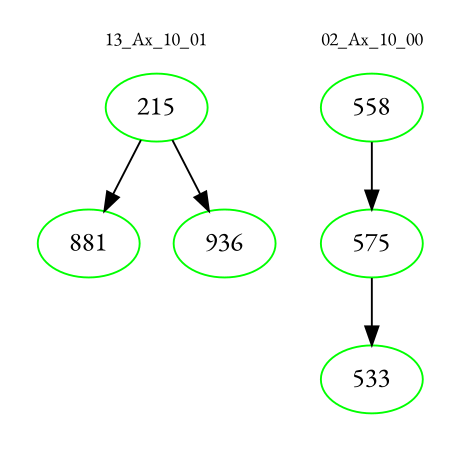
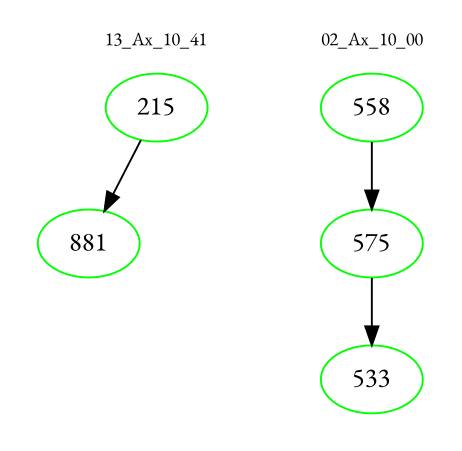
(157, 41) -> (157, 41)
(225, 243) -> none
